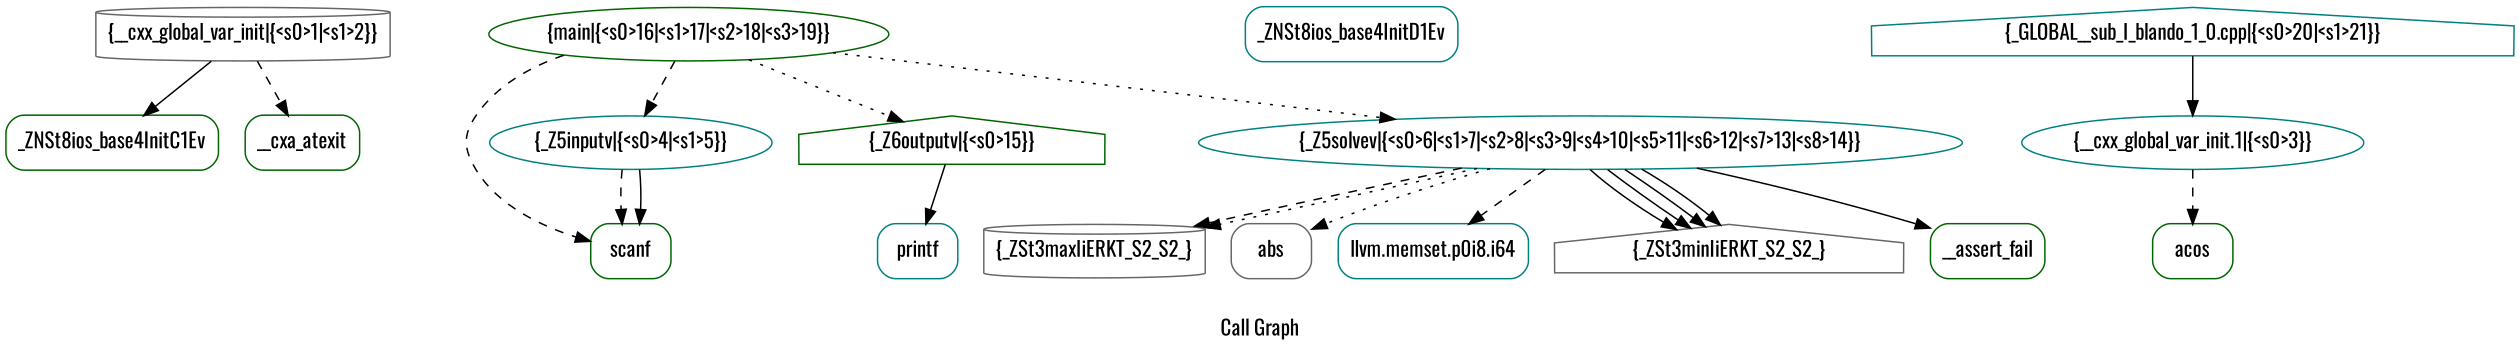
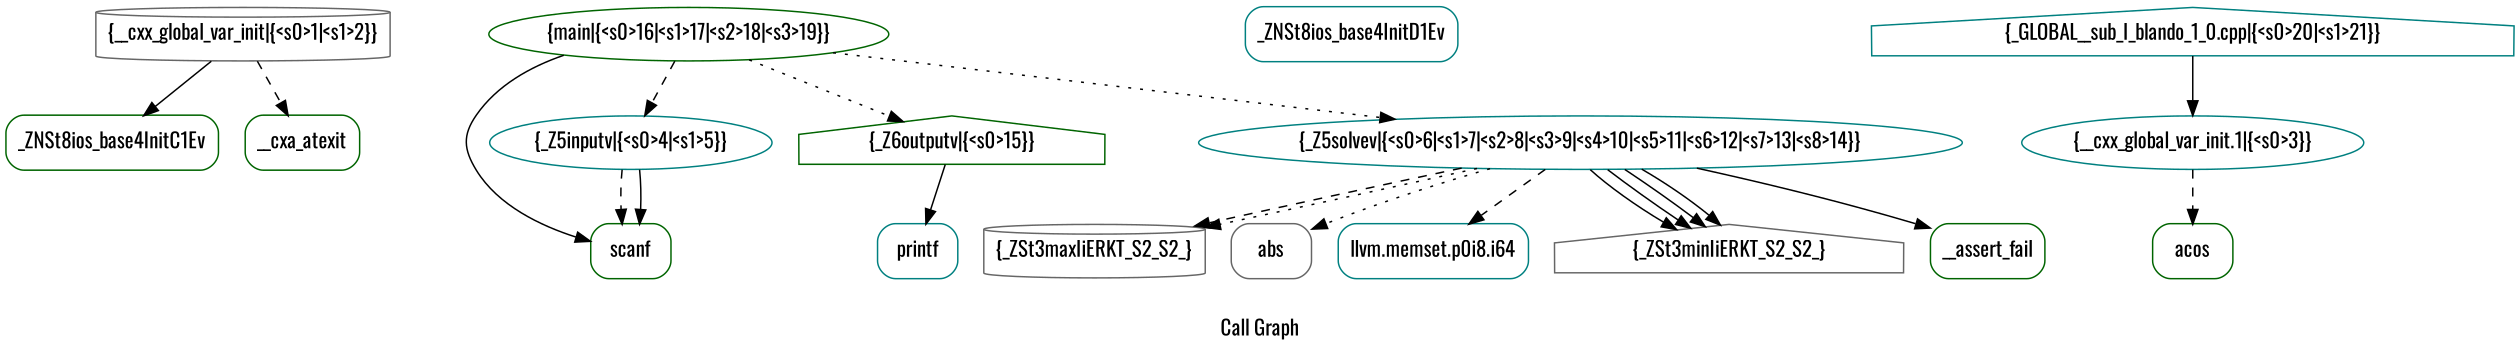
(467, 150) -> (467, 150)
